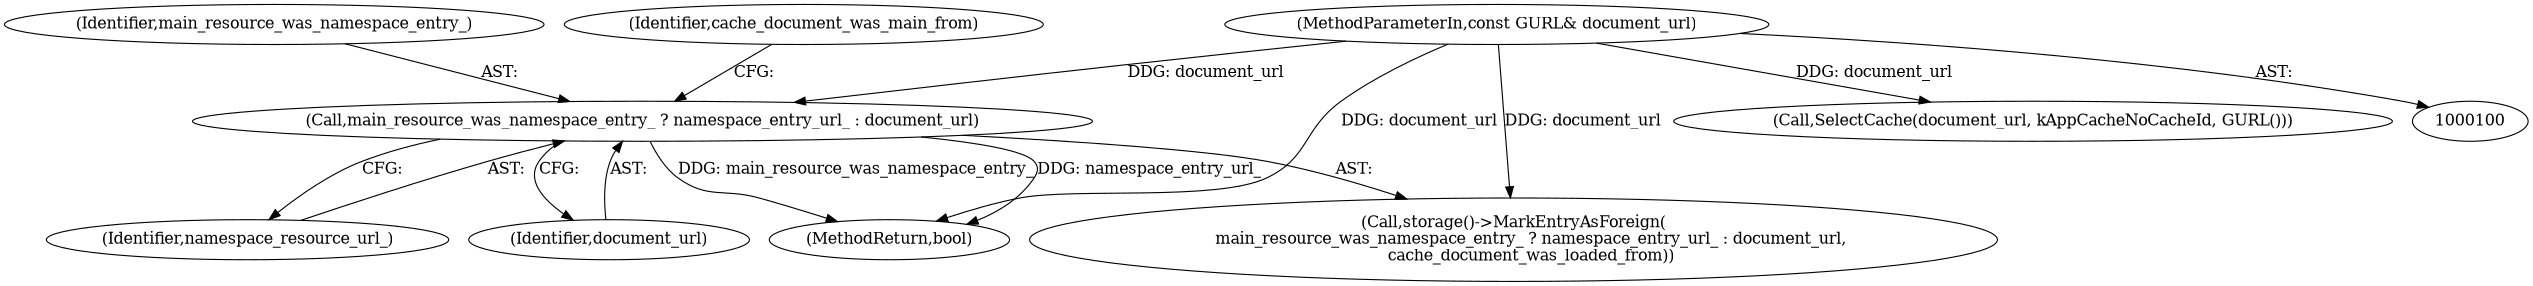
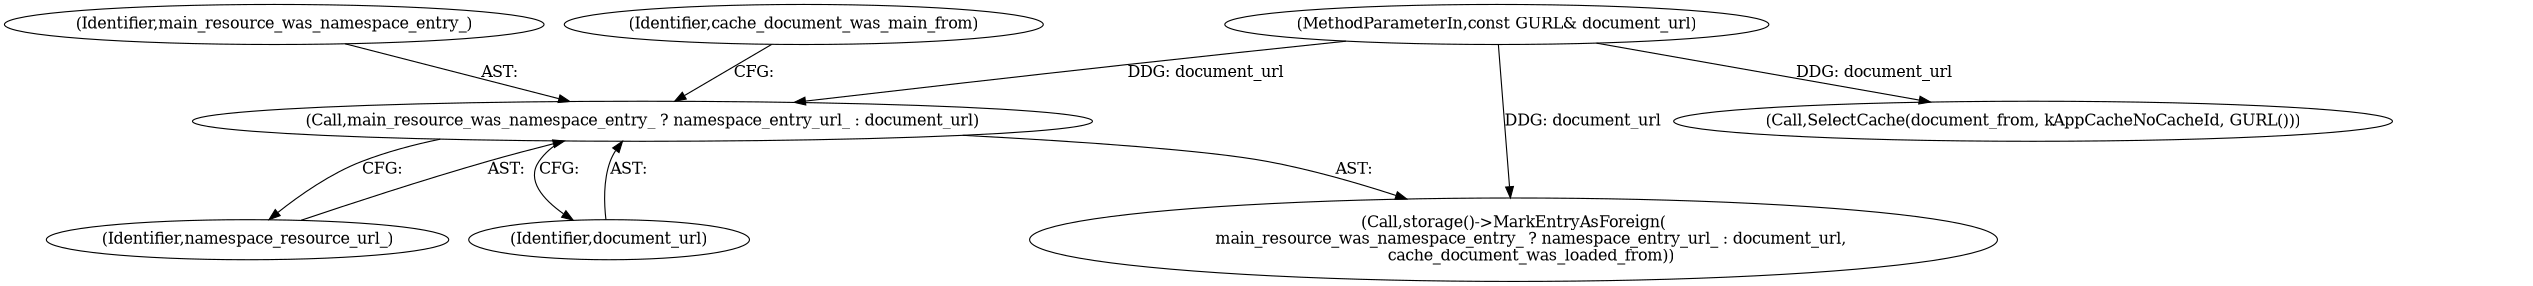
(2033, 121) -> (2033, 121)
(2470, 121) -> none
(889, 240) -> none
